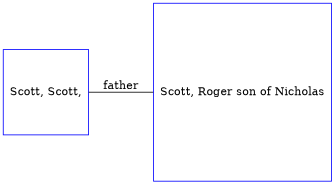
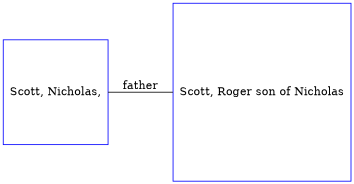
(46, 92) -> (56, 92)
